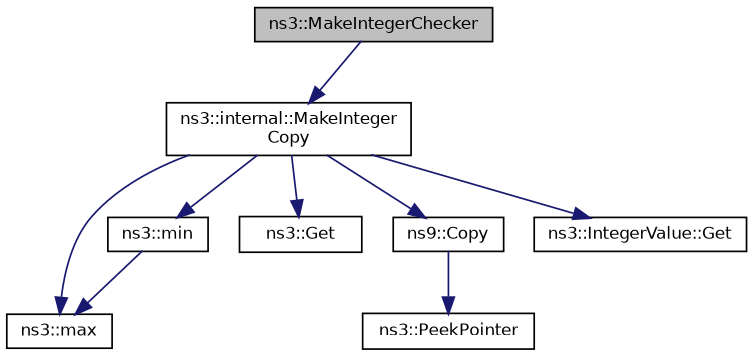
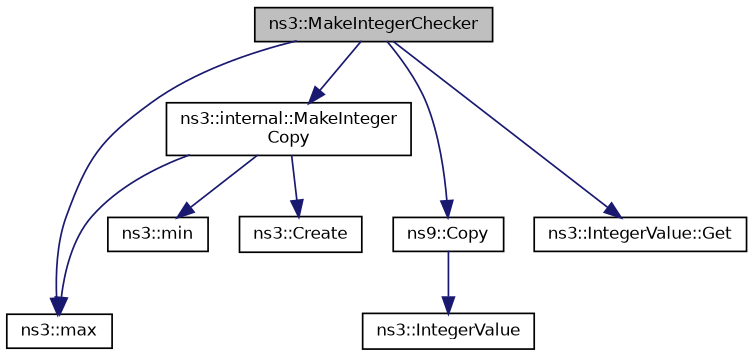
(369, 182) -> (431, 115)
(472, 184) -> (500, 124)
(301, 234) -> (301, 234)
(115, 277) -> (124, 124)
(448, 331) -> (448, 331)
